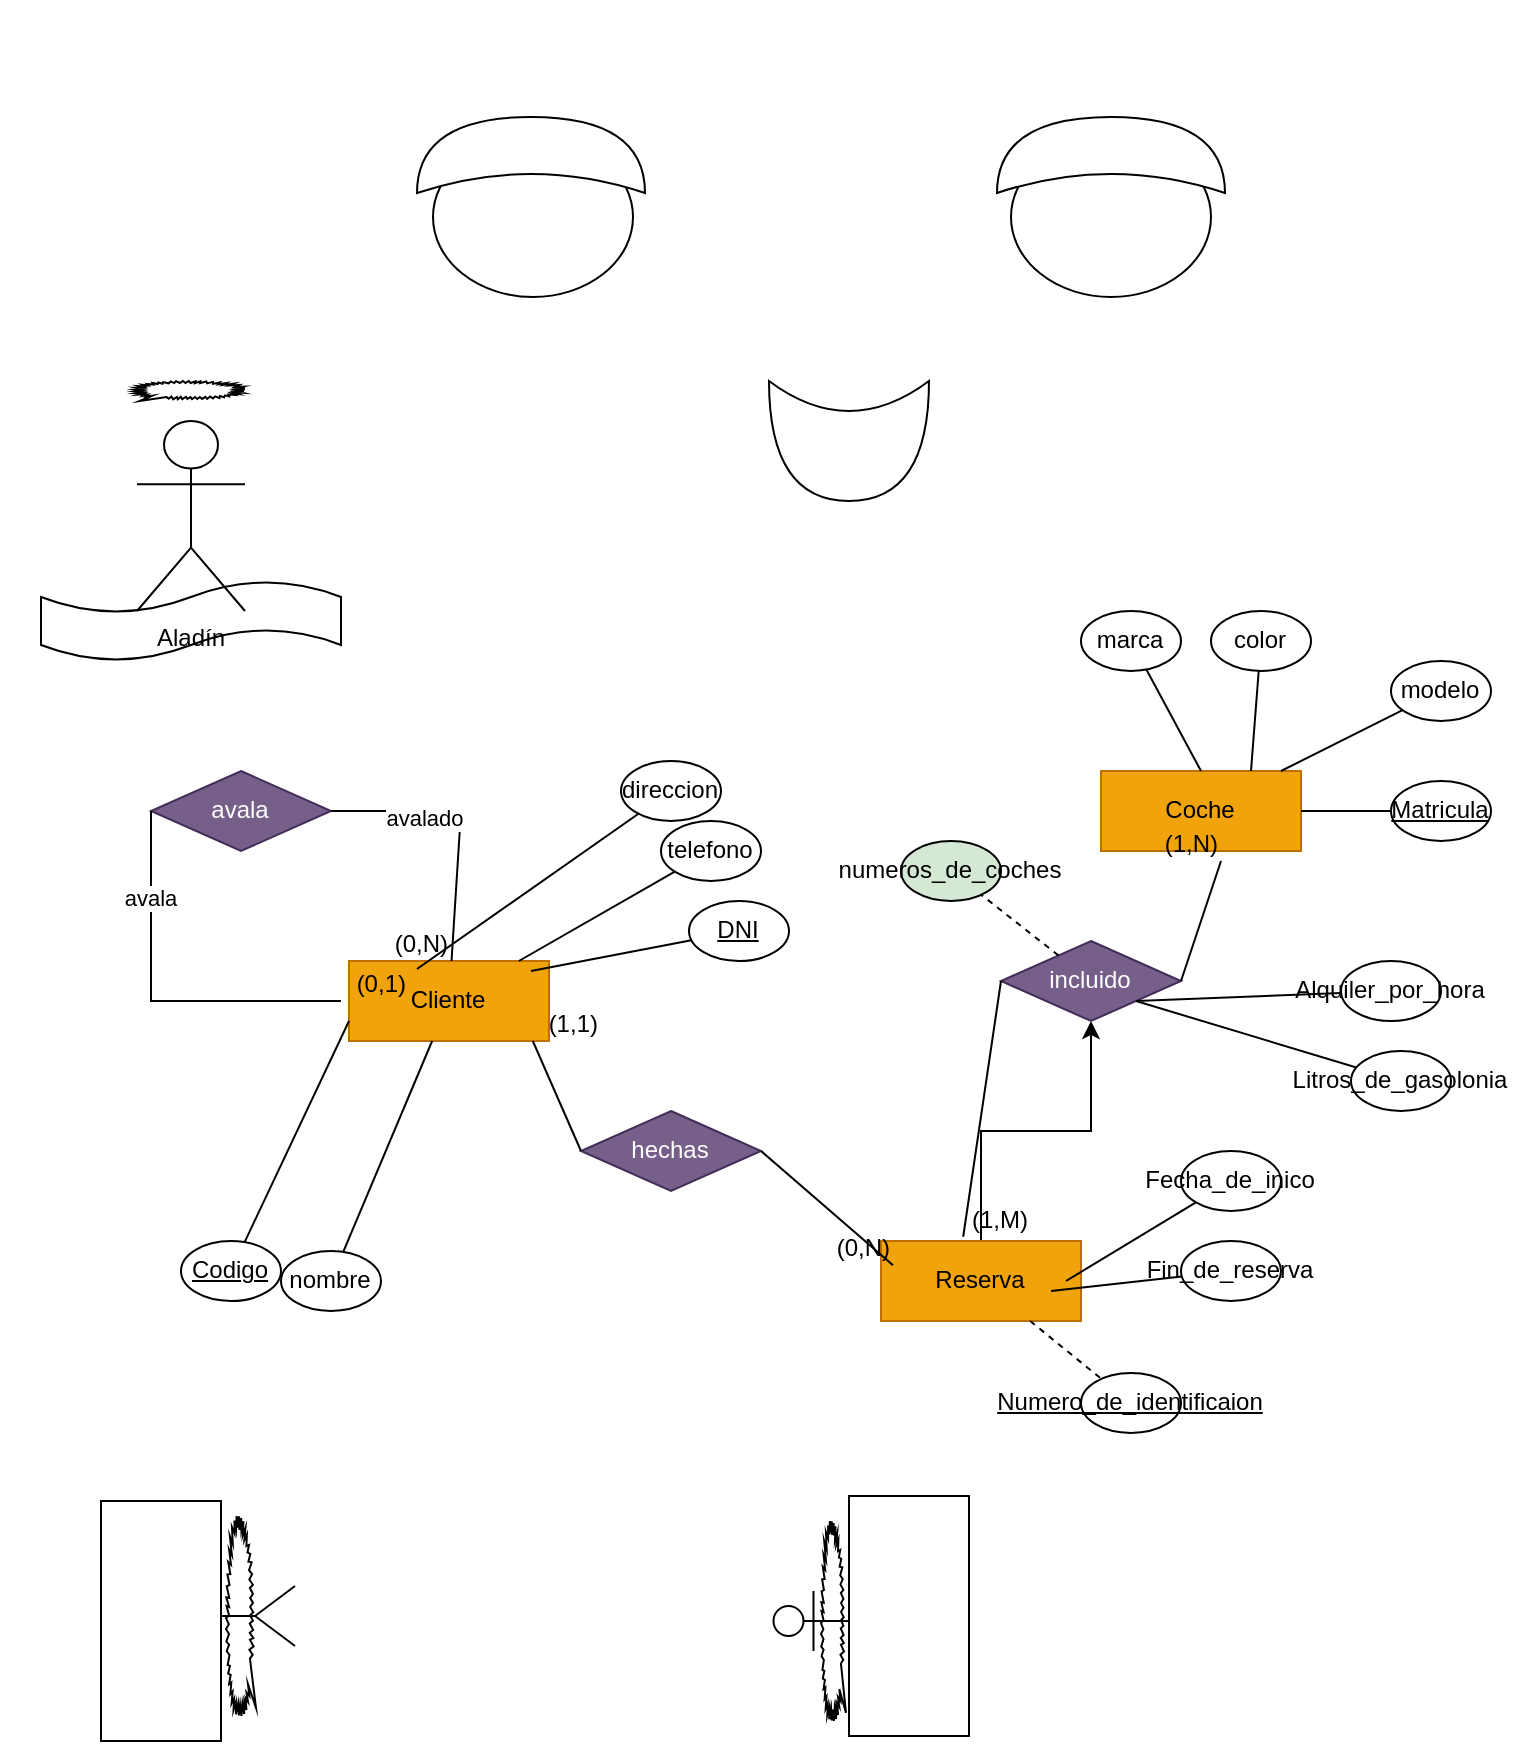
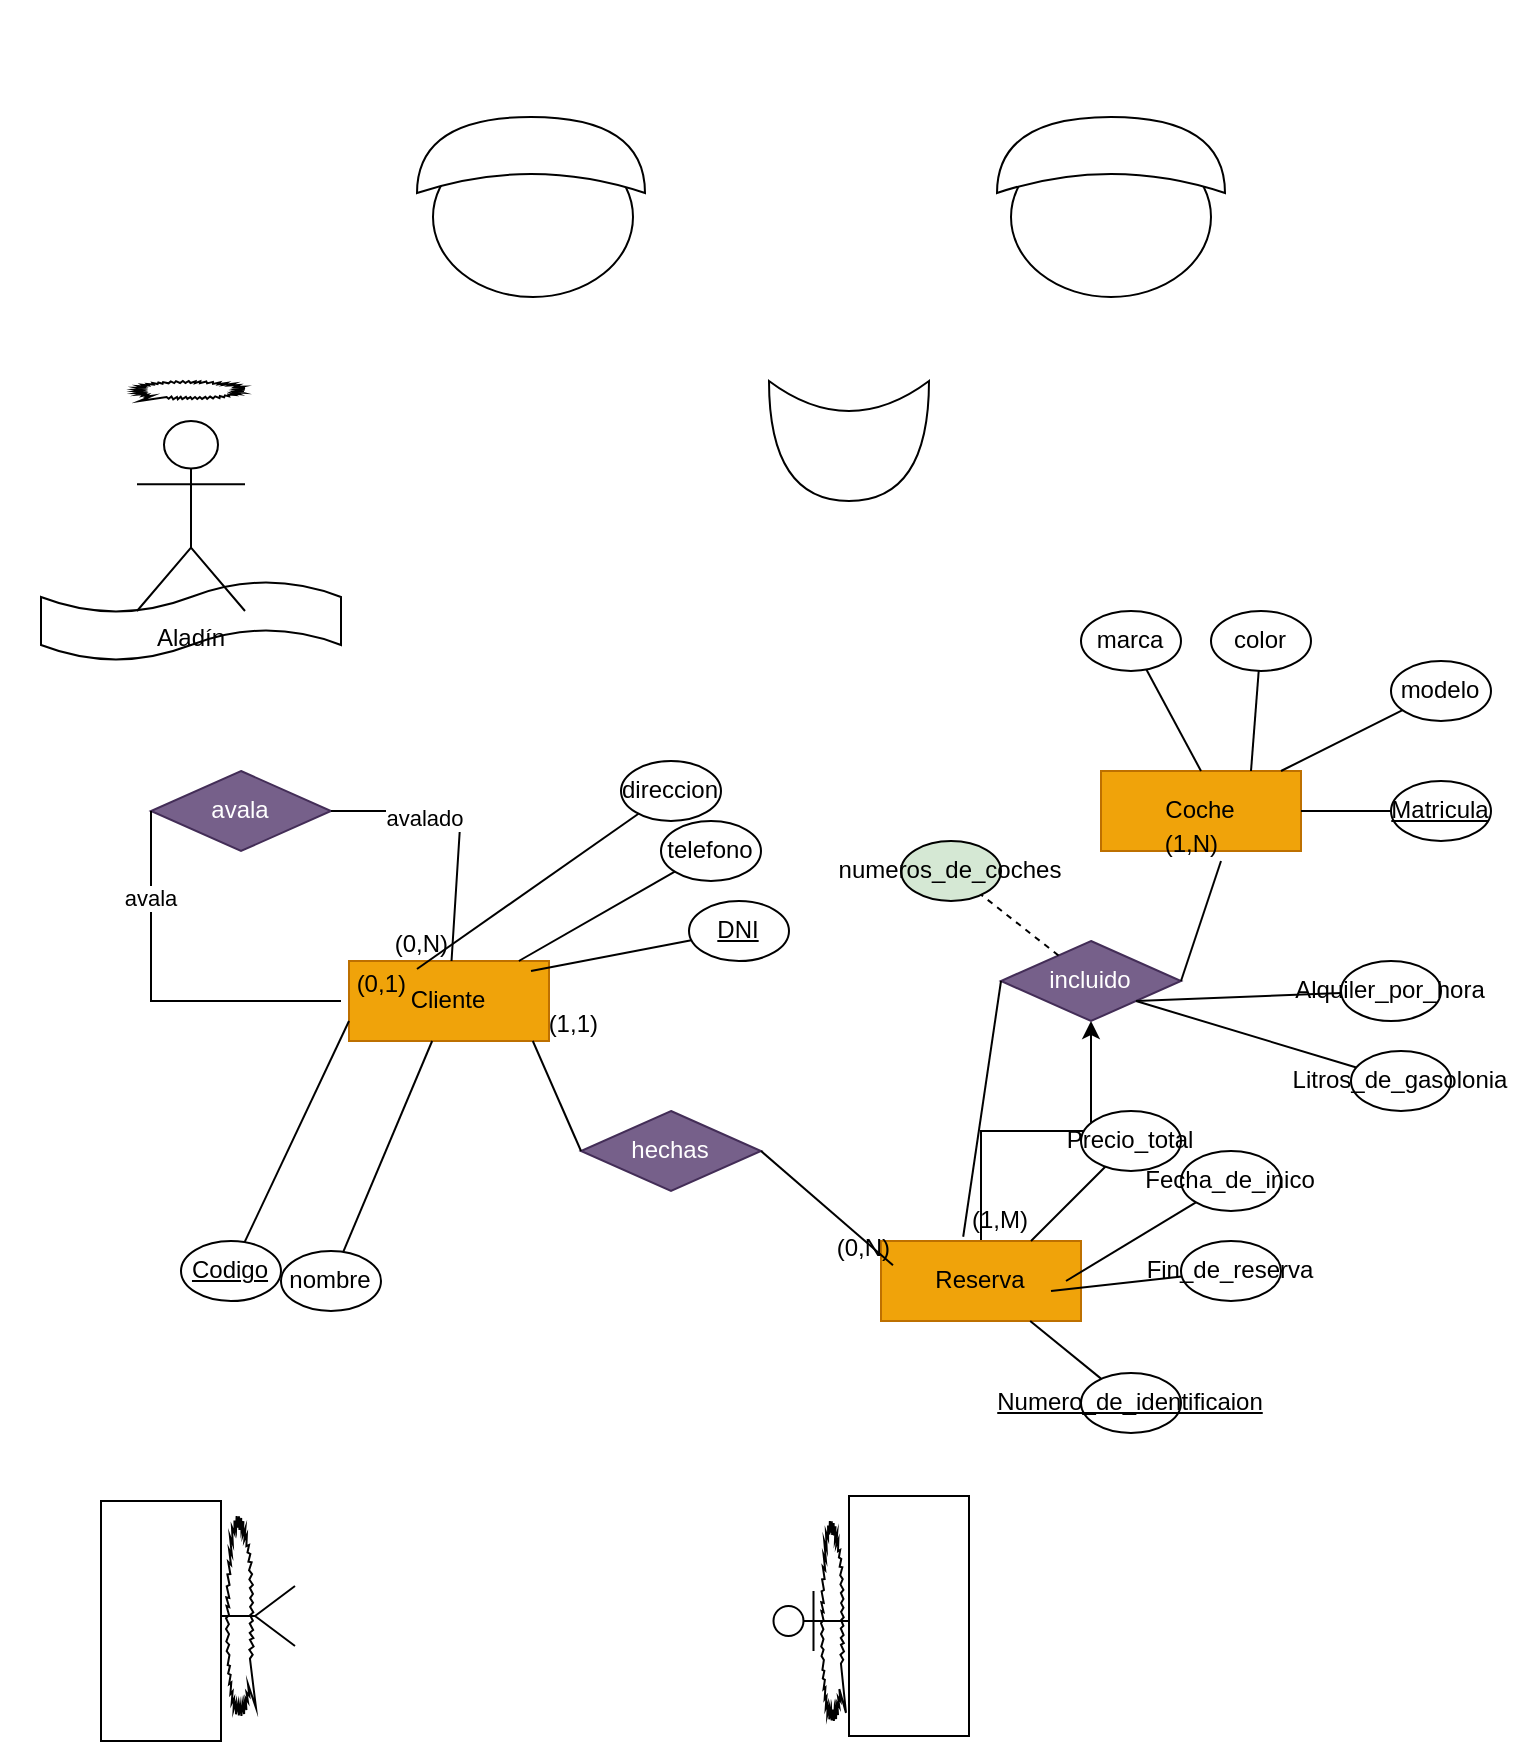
none -> (1131, 1141)
none -> (1068, 1204)
(1067, 1351) -> (1067, 1351)
